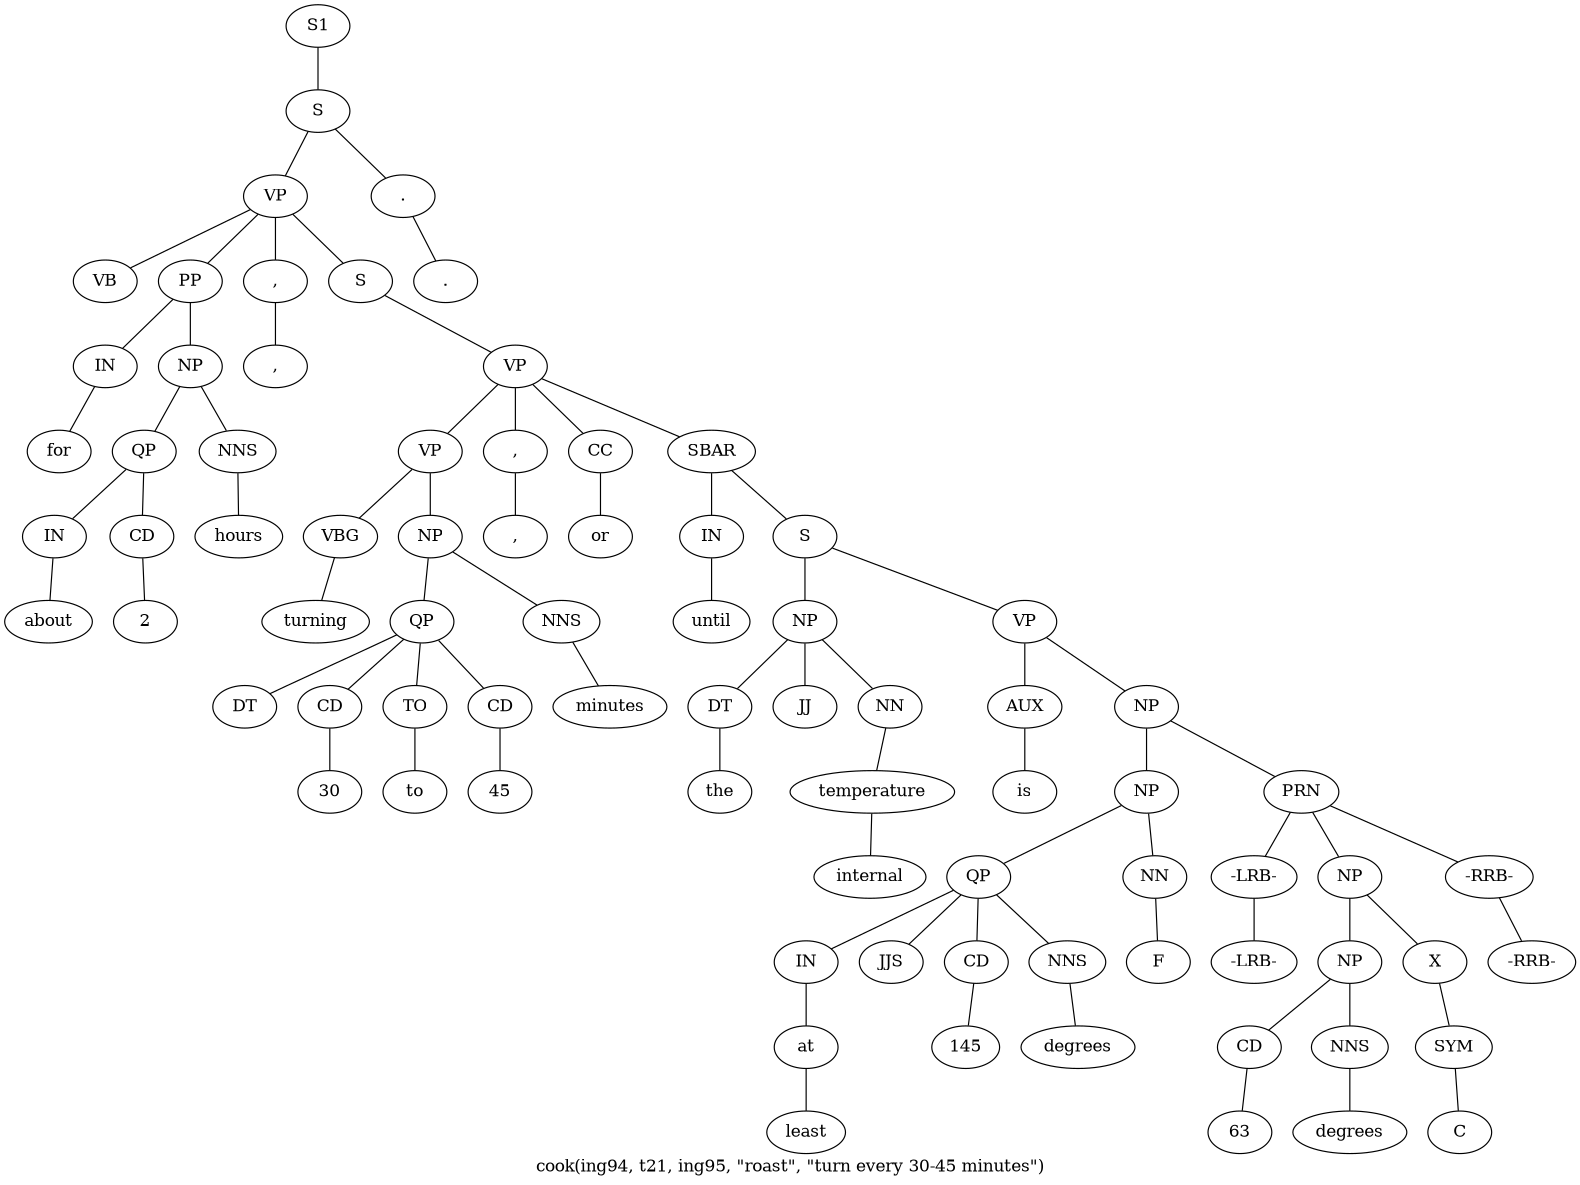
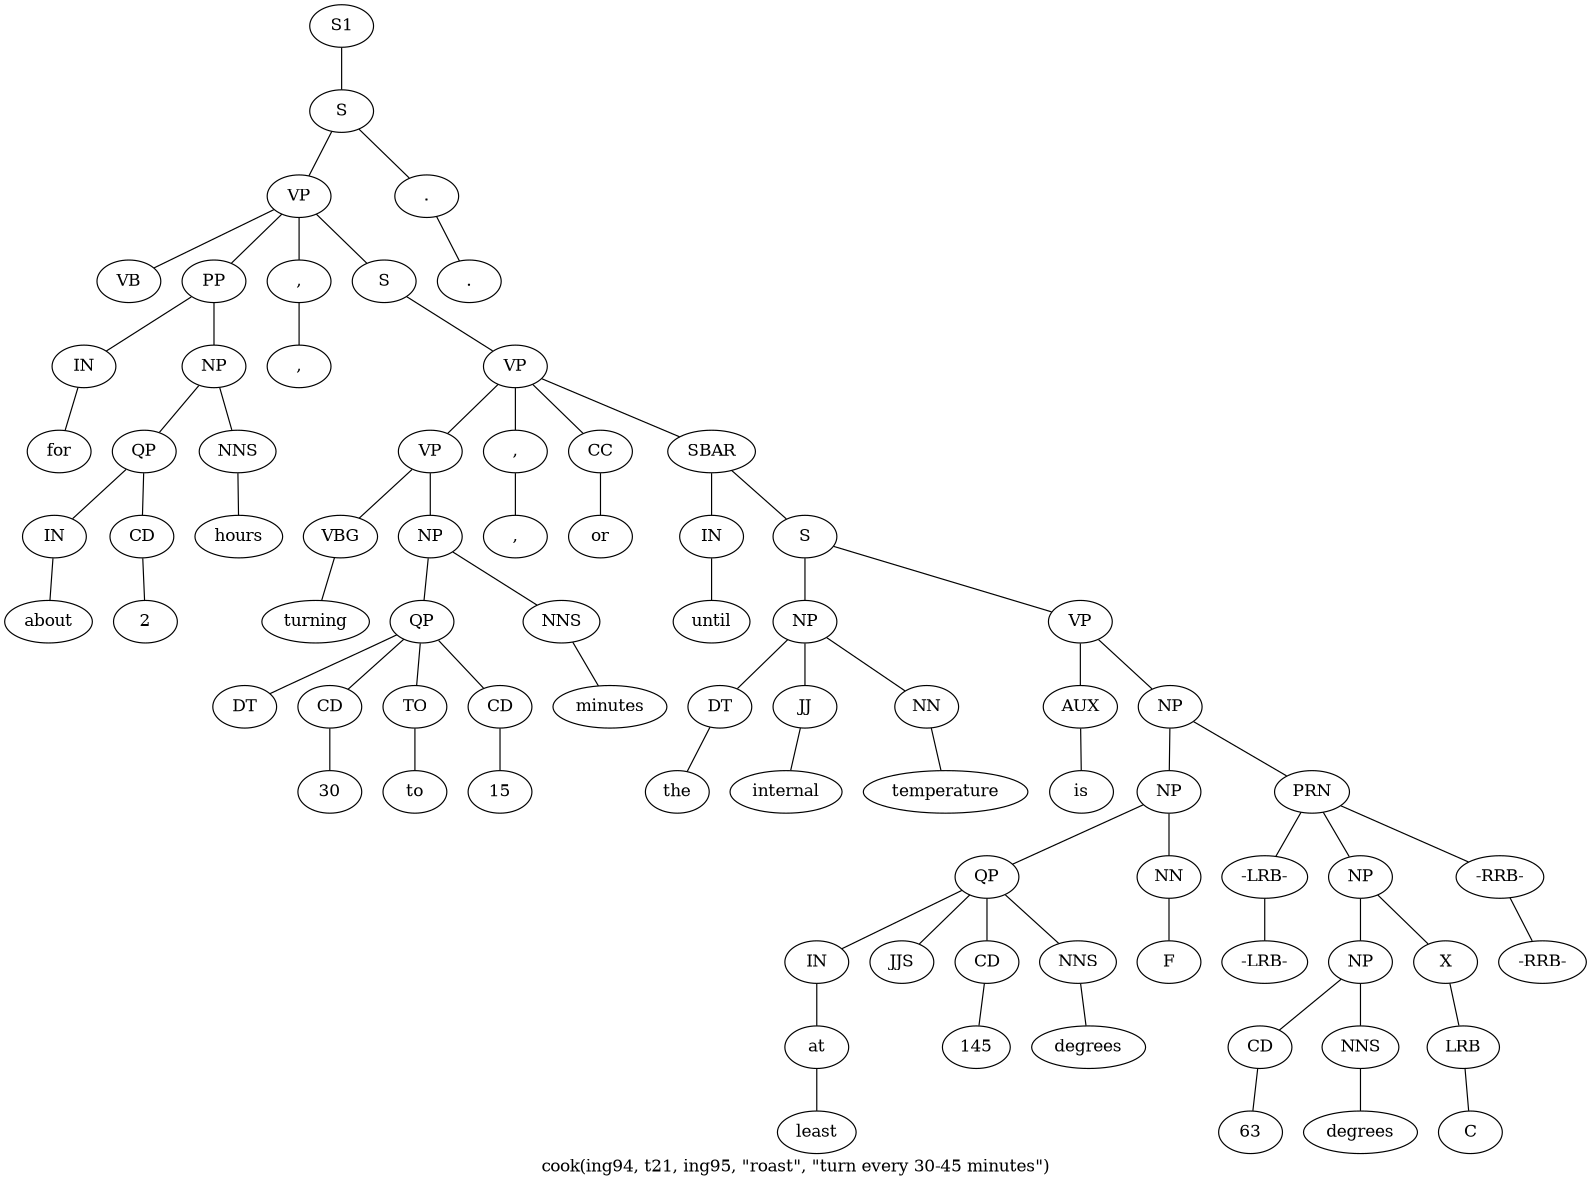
(500, 792) -> (500, 792)
(871, 835) -> (796, 749)
(1454, 1047) -> (1463, 1047)
